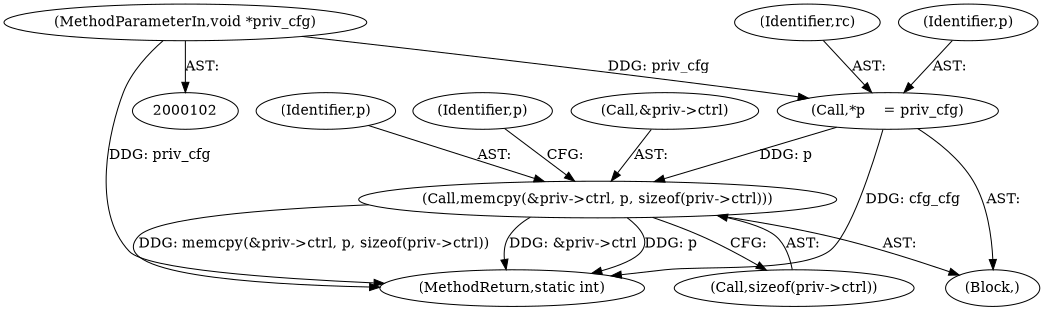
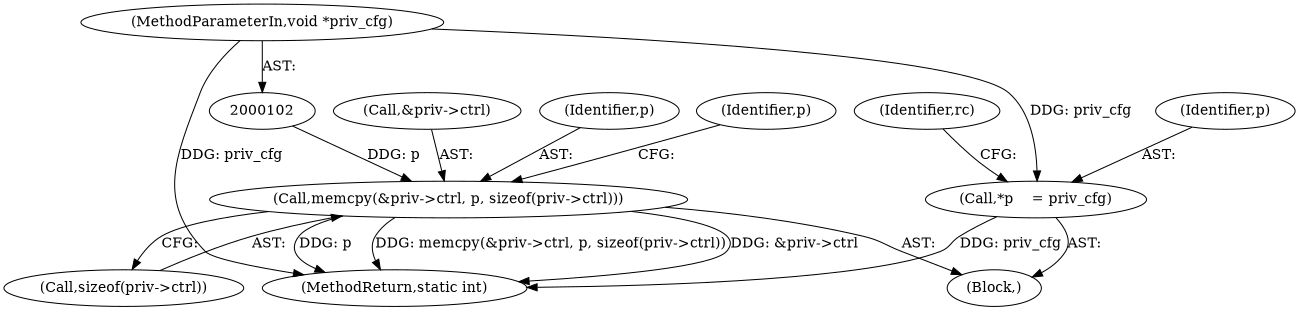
(872, 67) -> (1001, 155)
(750, 153) -> (347, 152)
(913, 200) -> (1011, 244)
